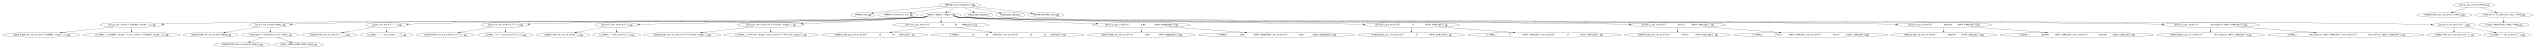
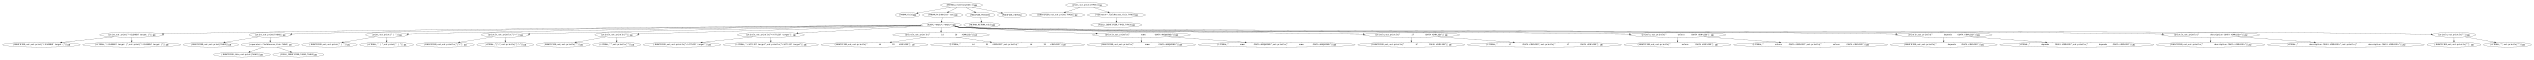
(951, 10) -> (942, 19)
(1003, 10) -> (981, 19)
